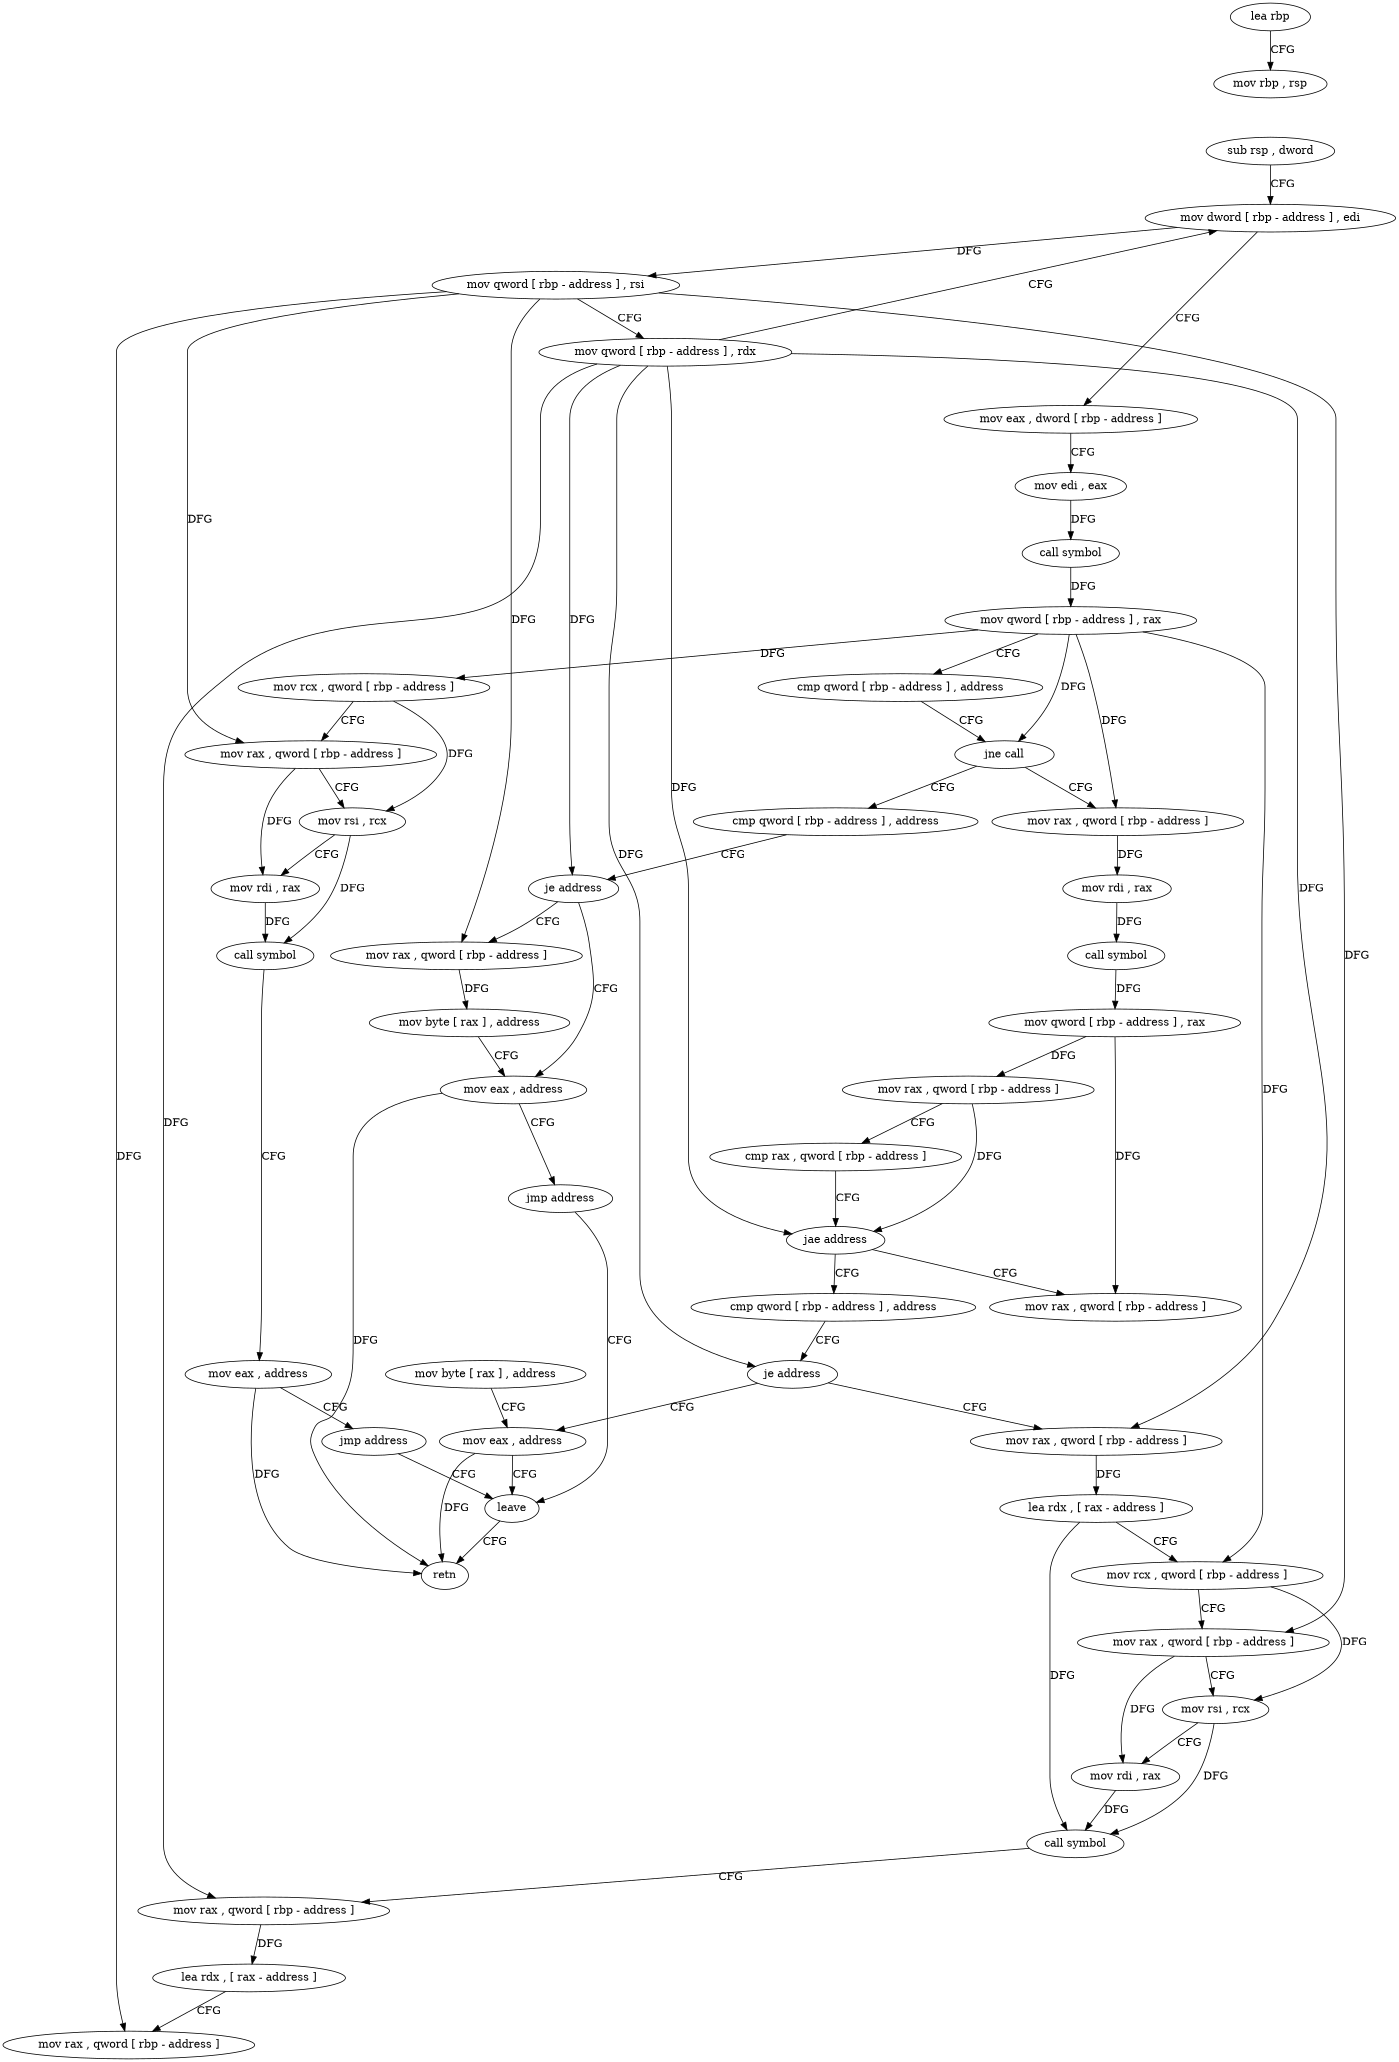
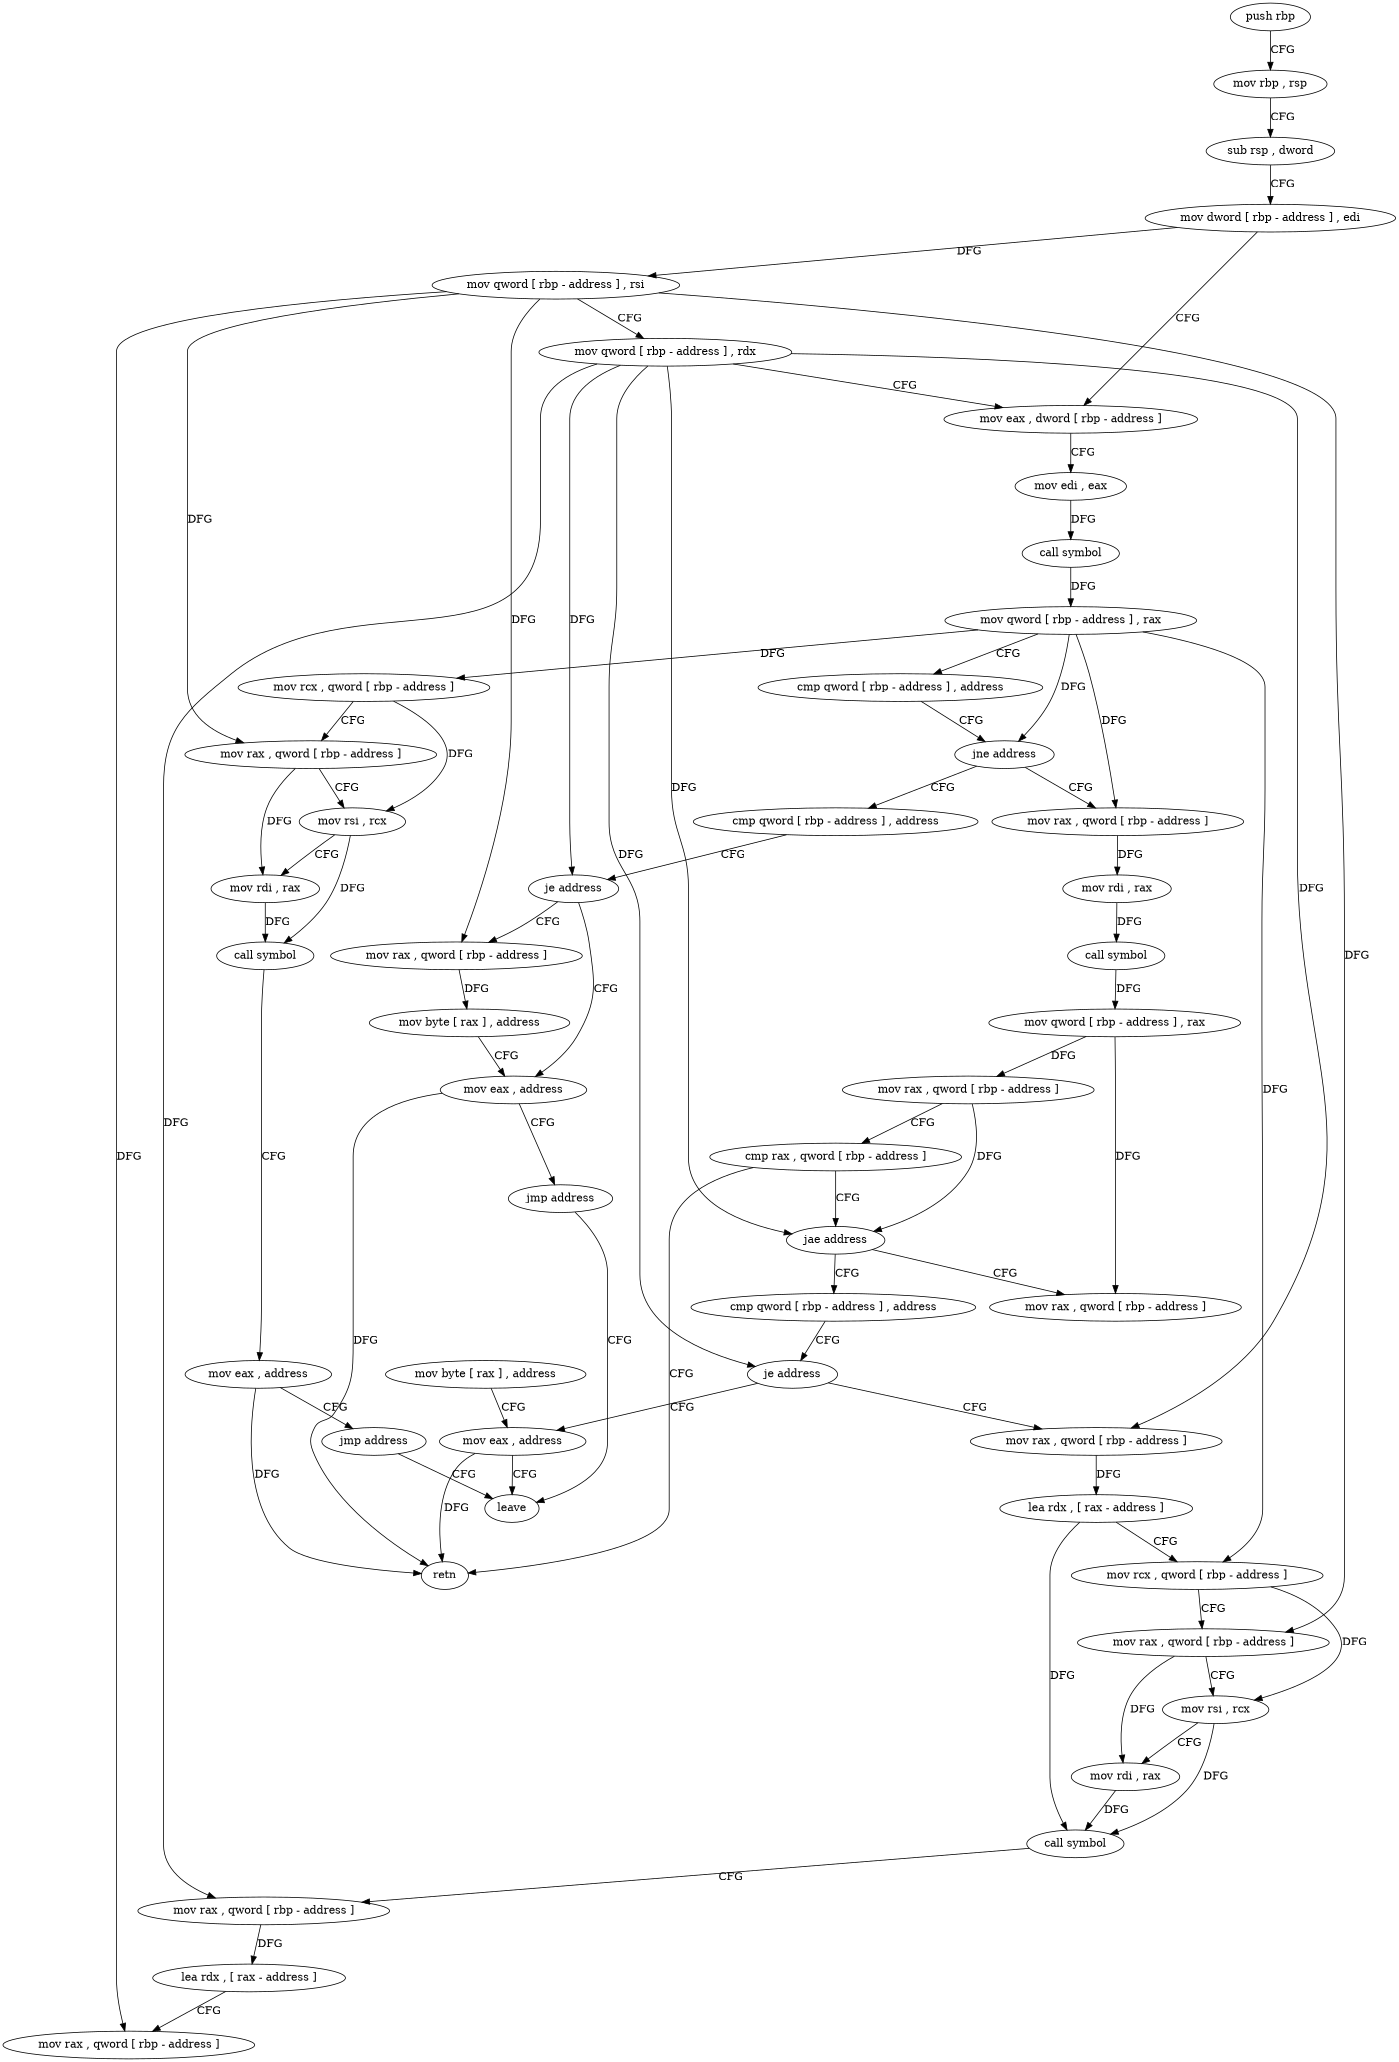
(1270, 17) -> (1270, 17)
none -> (1270, 114)
(964, 286) -> (864, 385)
(1004, 755) -> (1004, 755)
(481, 1539) -> (669, 1420)
